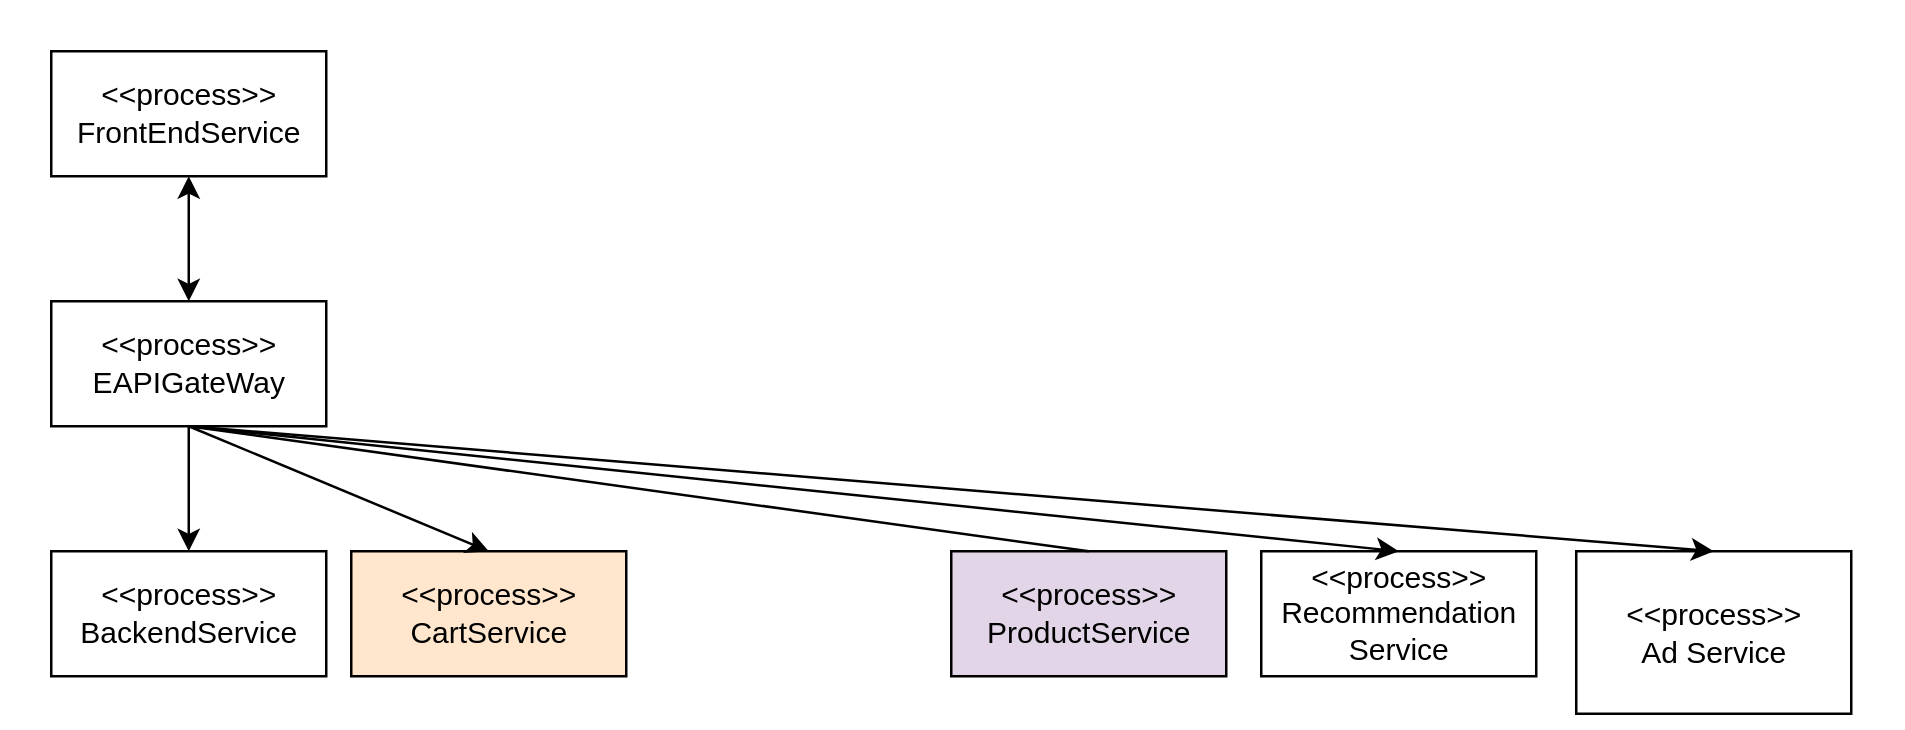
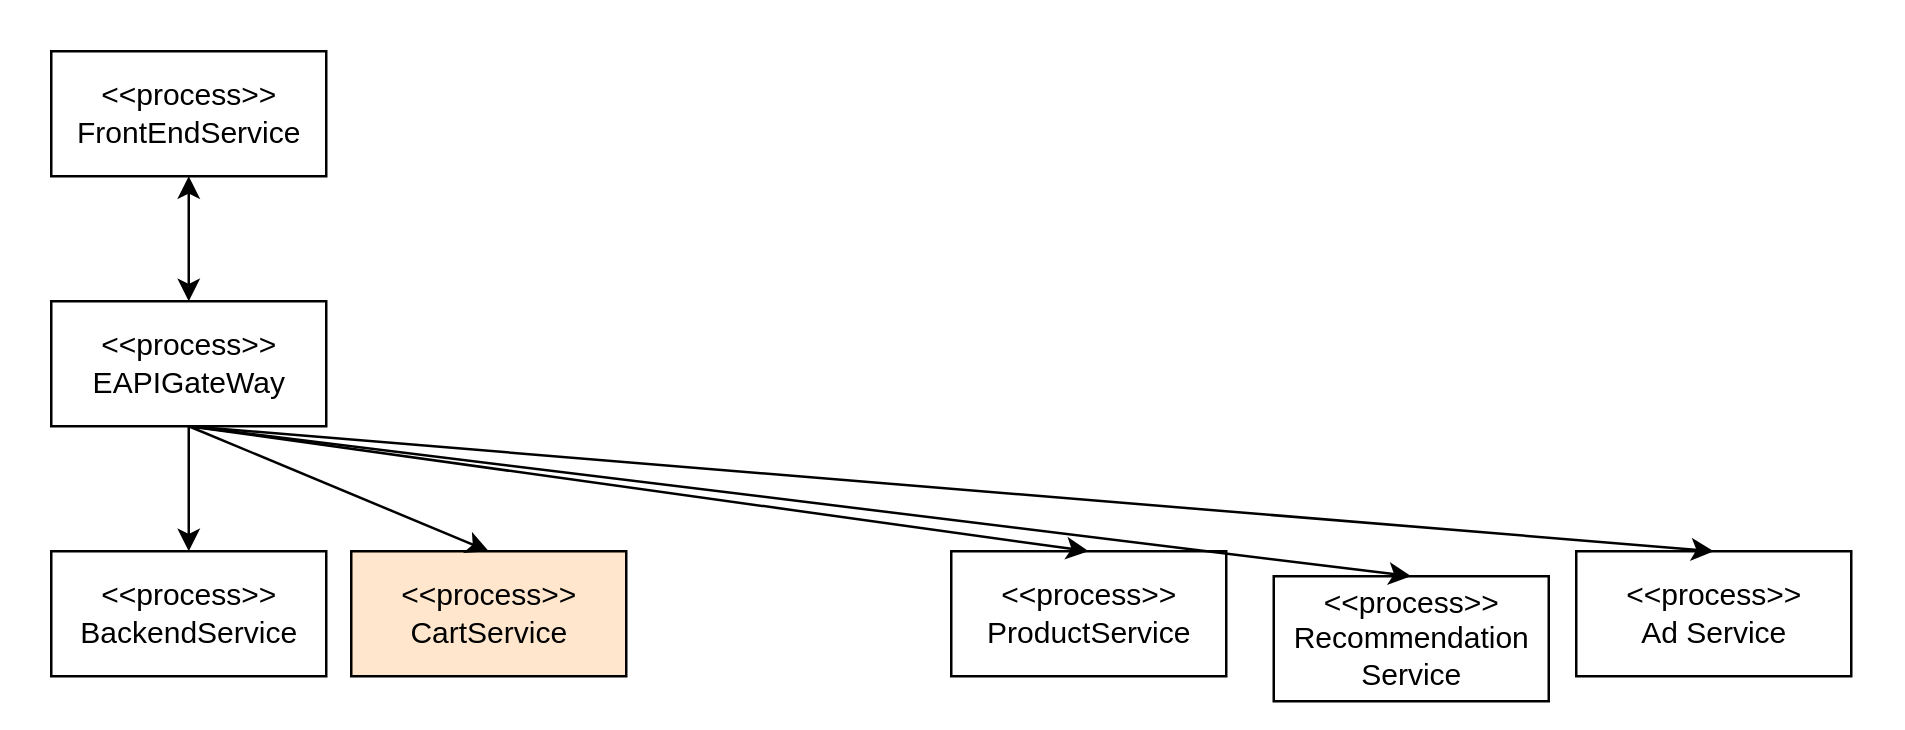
(1076, 549) -> (1071, 549)
(1089, 614) -> (1089, 614)
(1399, 614) -> (1411, 639)
(1714, 633) -> (1714, 614)
